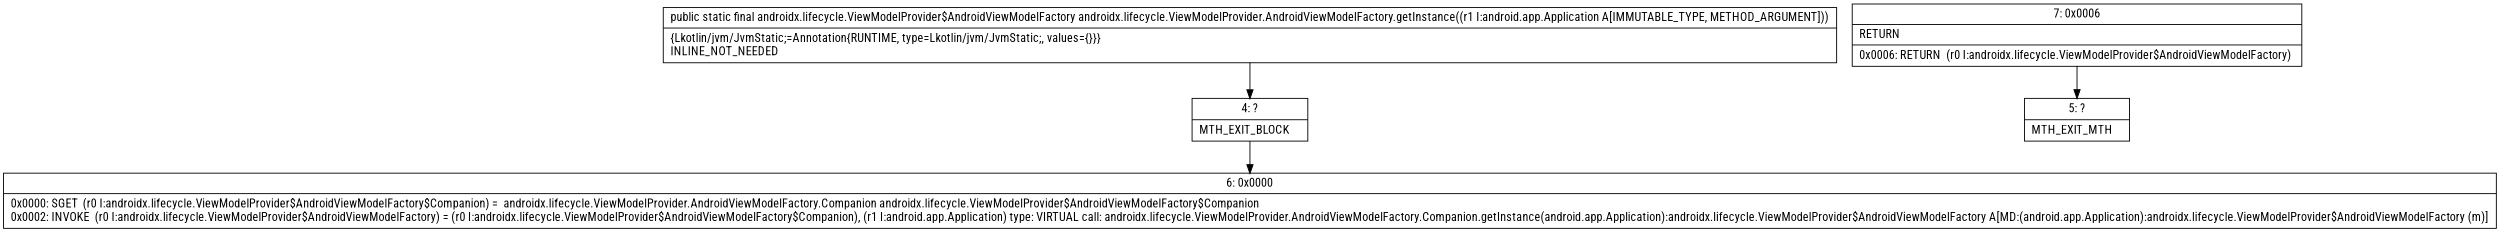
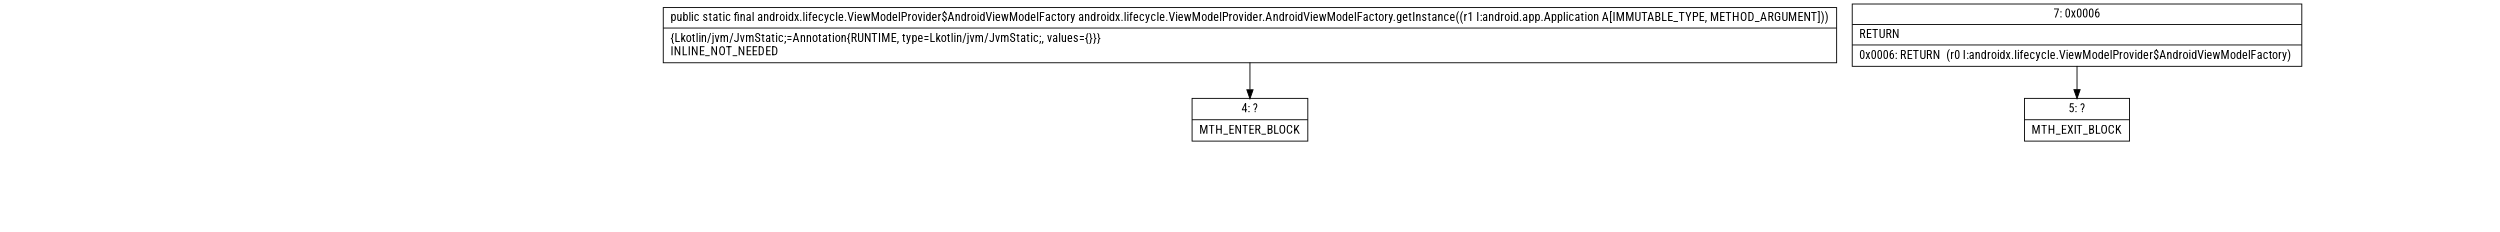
(1245, 130) -> (1250, 130)
(2072, 130) -> (2077, 130)
(1250, 201) -> none
